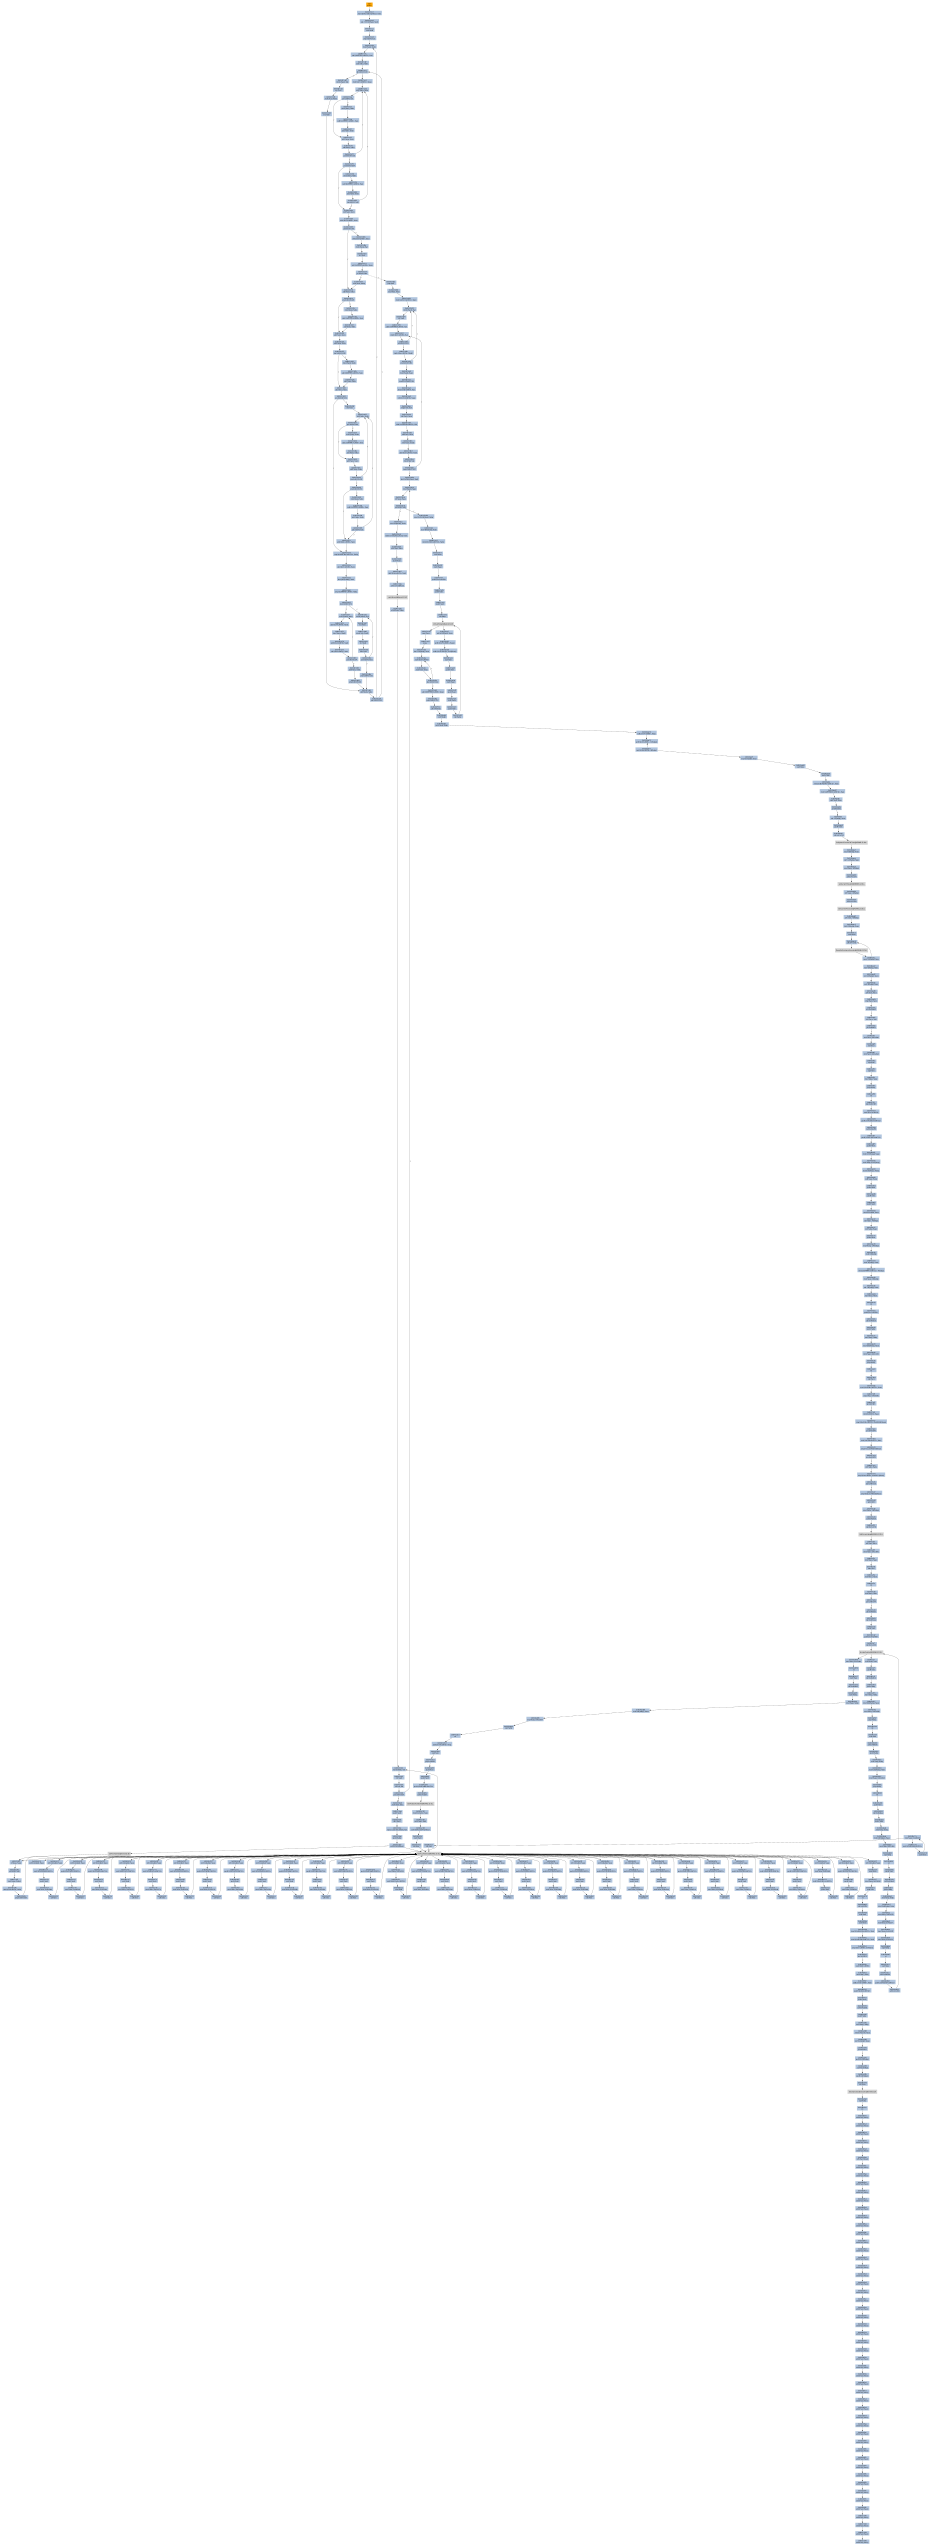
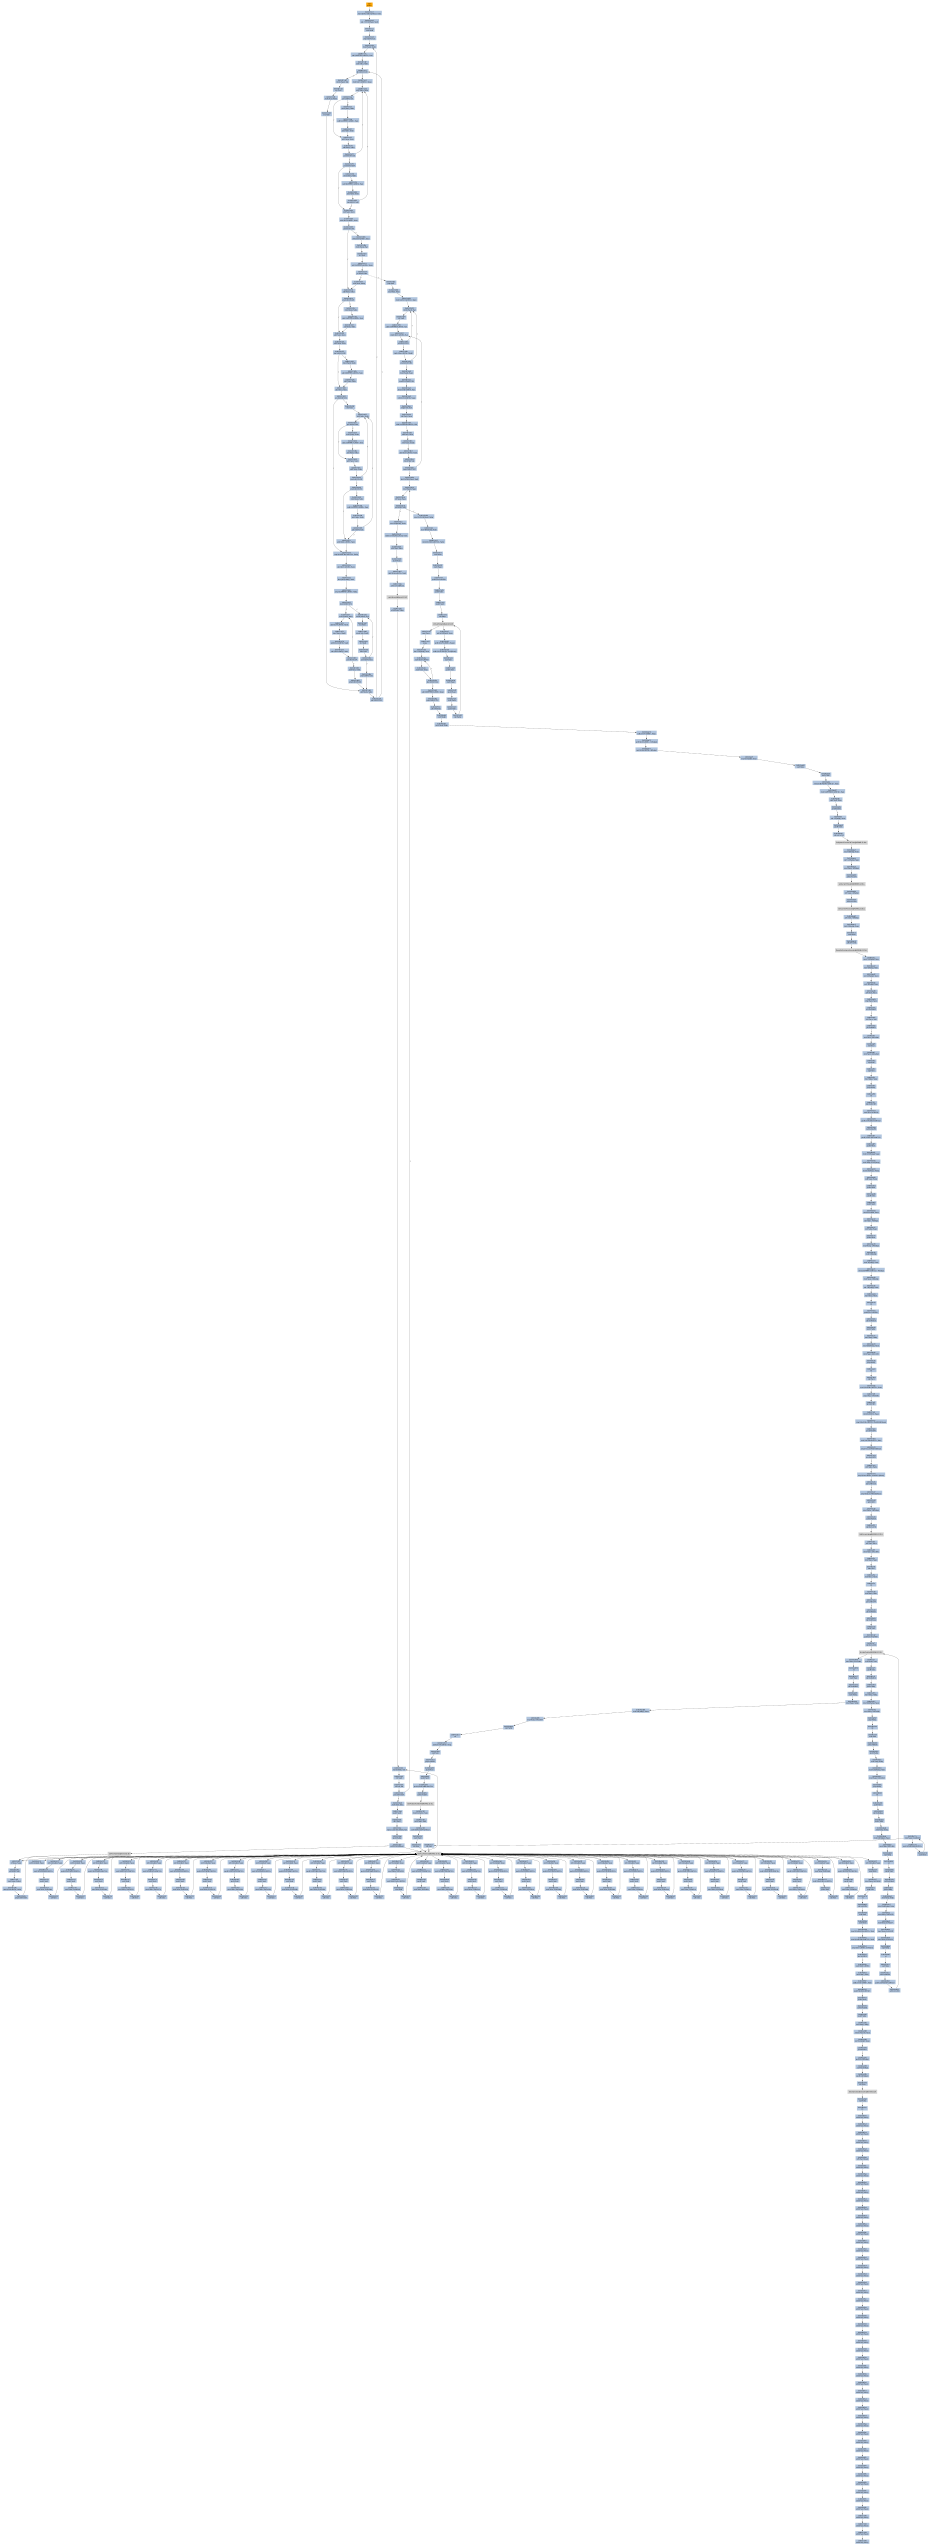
(647, 746) -> (646, 745)
(868, 947) -> (871, 962)
none -> (372, 1862)
